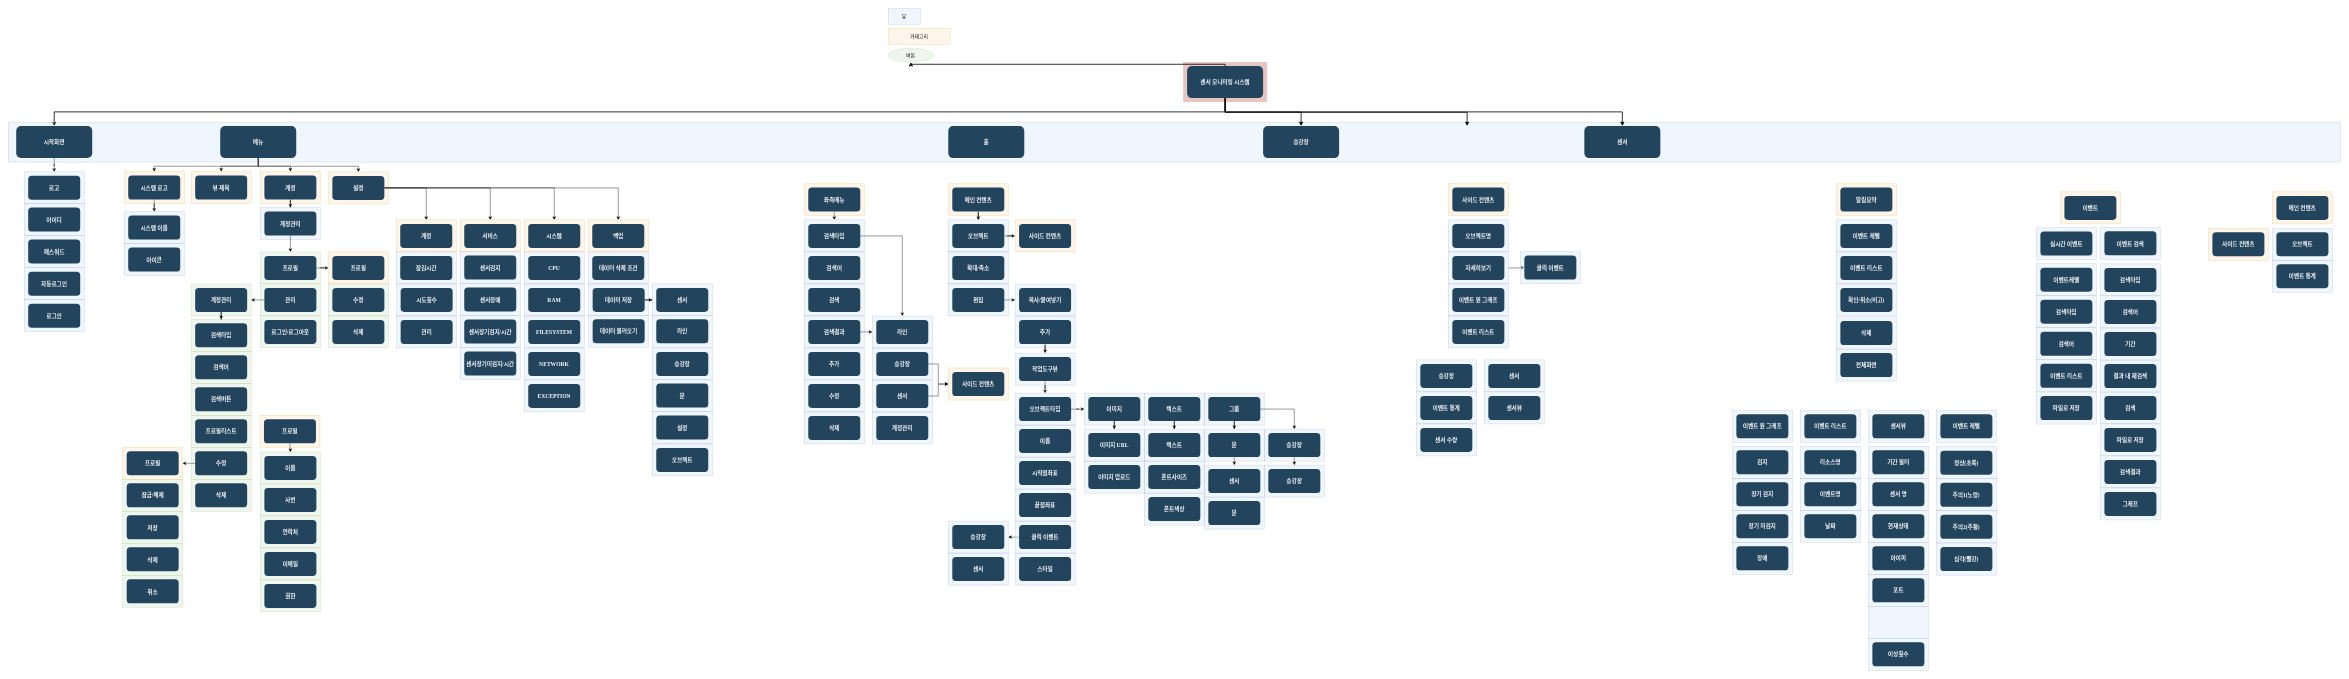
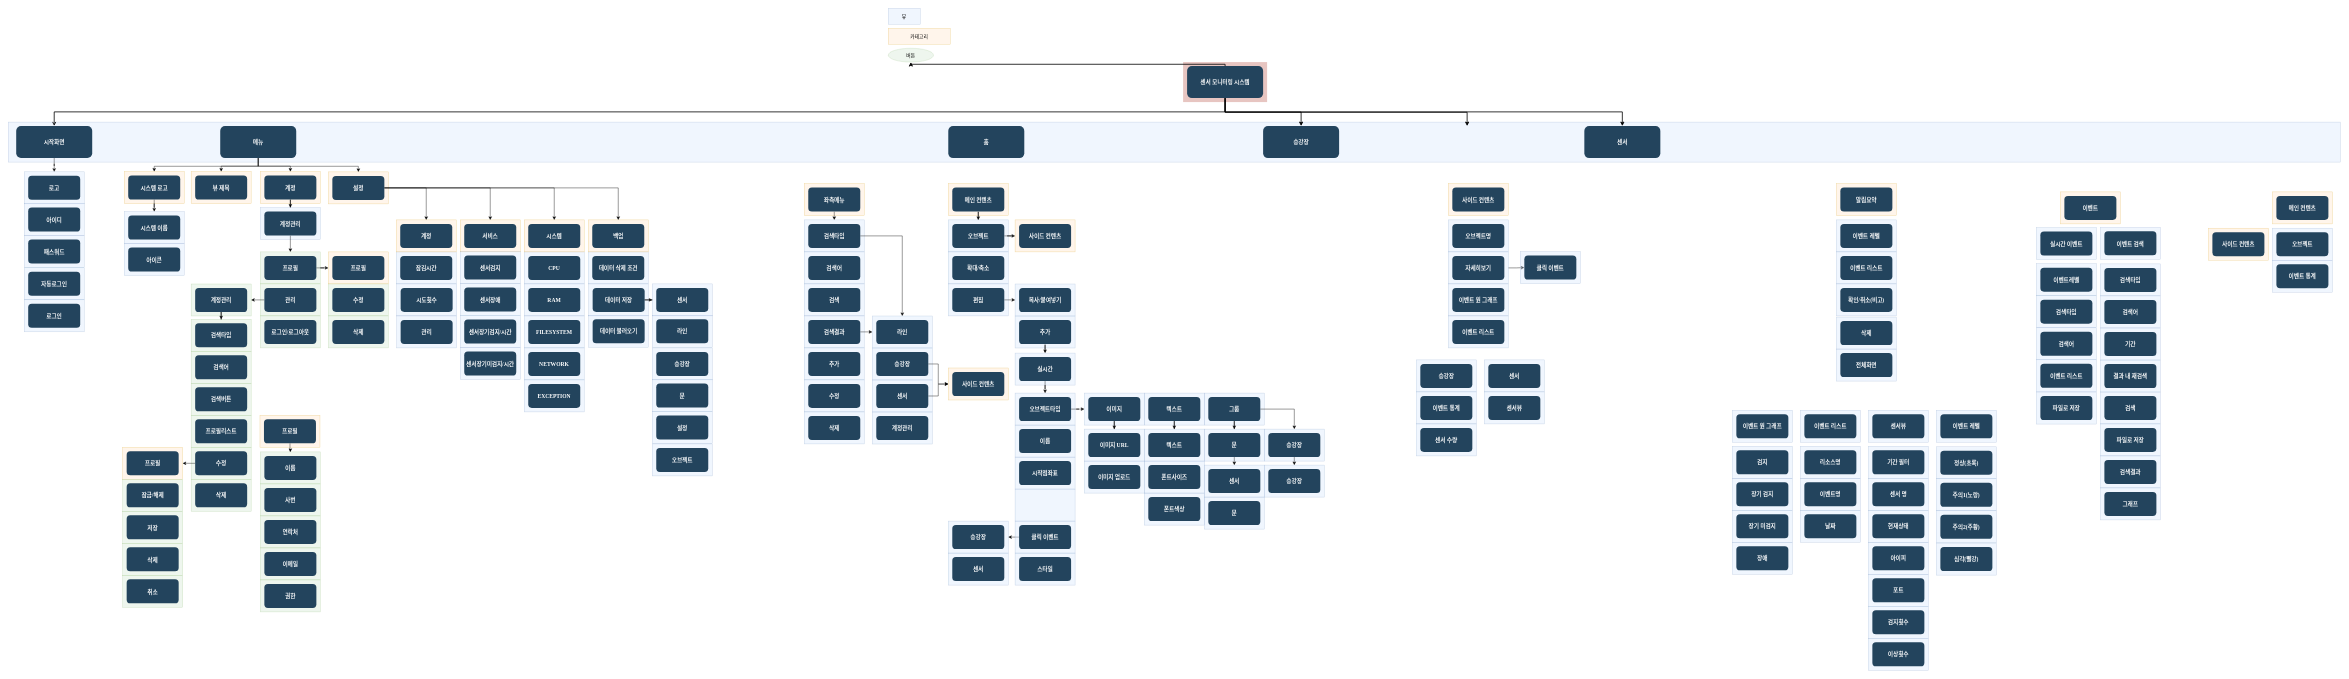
(1045, 369) -> (1045, 369)
(1045, 505) -> none
none -> (1898, 622)
